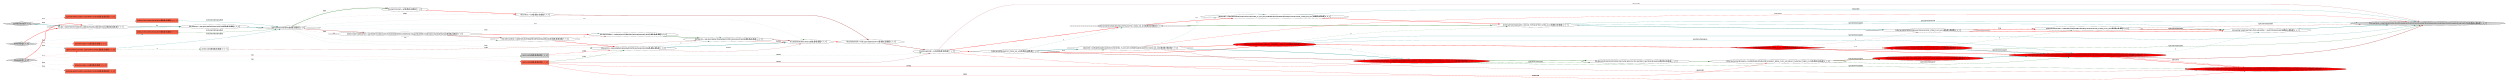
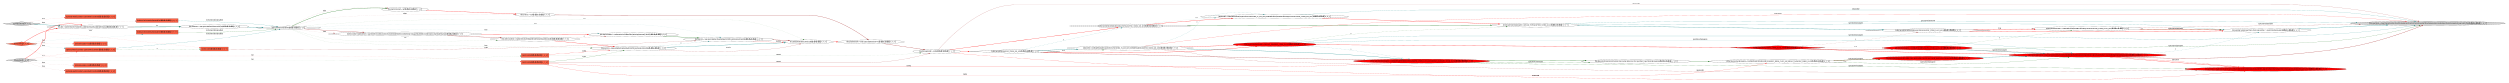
none -> (112, 38)
(22, 44) -> (22, 44)
(214, 49) -> (214, 49)
(535, 55) -> (535, 55)
